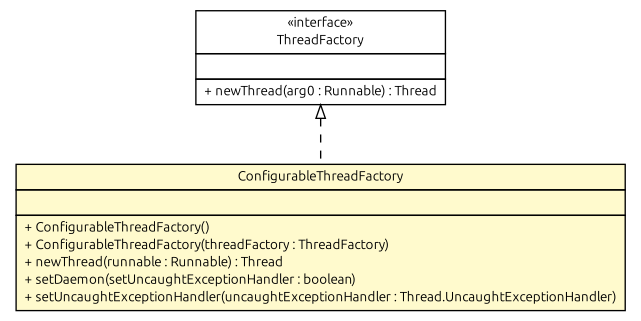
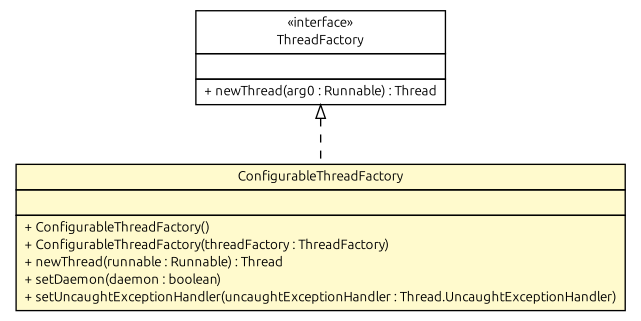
(191, 280) -> (123, 280)
